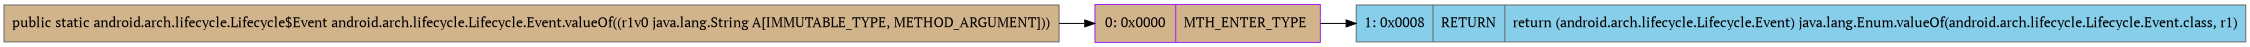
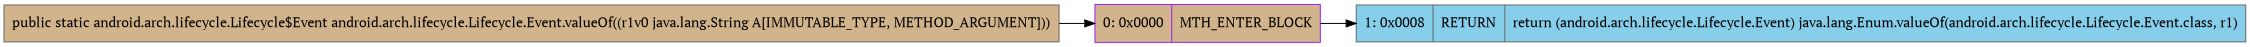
(1246, 23) -> (1246, 23)
